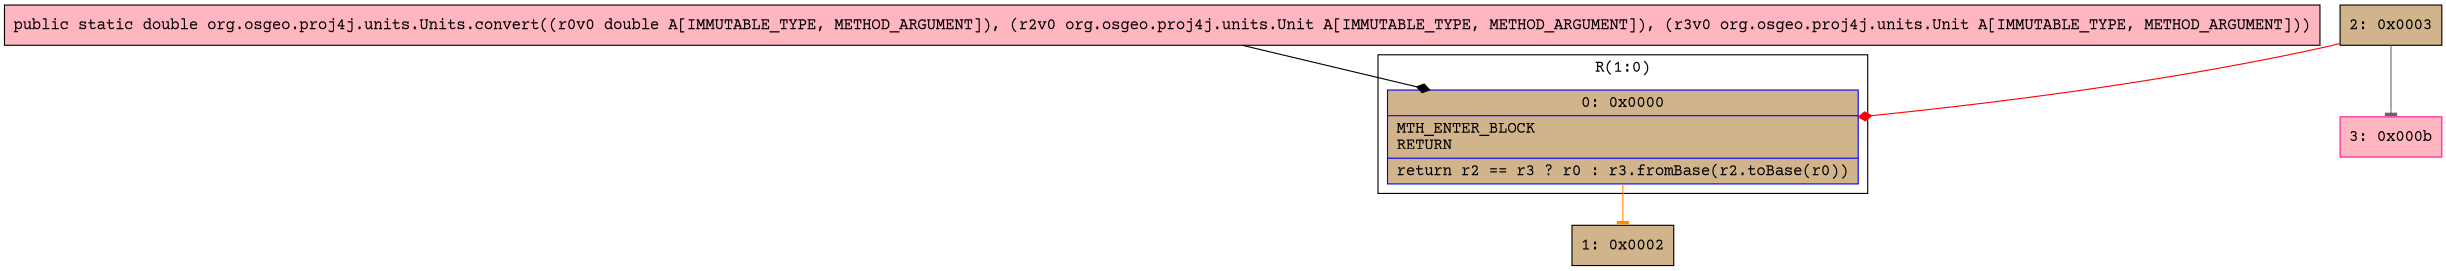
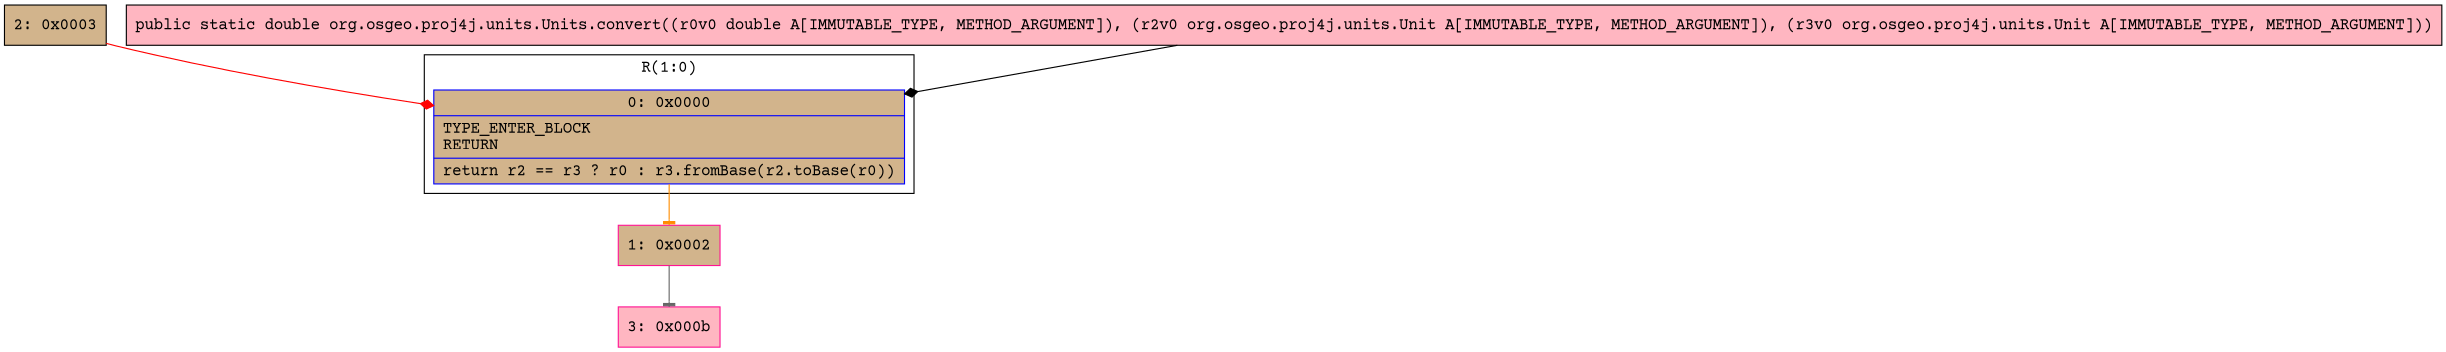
(2391, 78) -> (669, 283)
(1466, 128) -> (517, 128)
(1623, 245) -> (669, 245)
